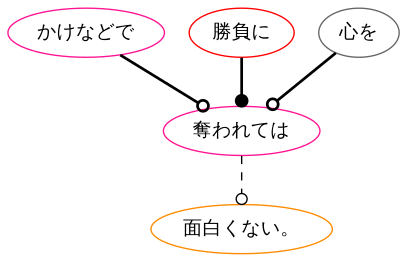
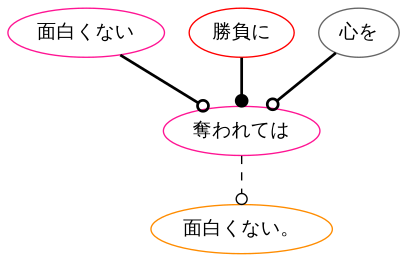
(86, 33) -> (86, 33)
